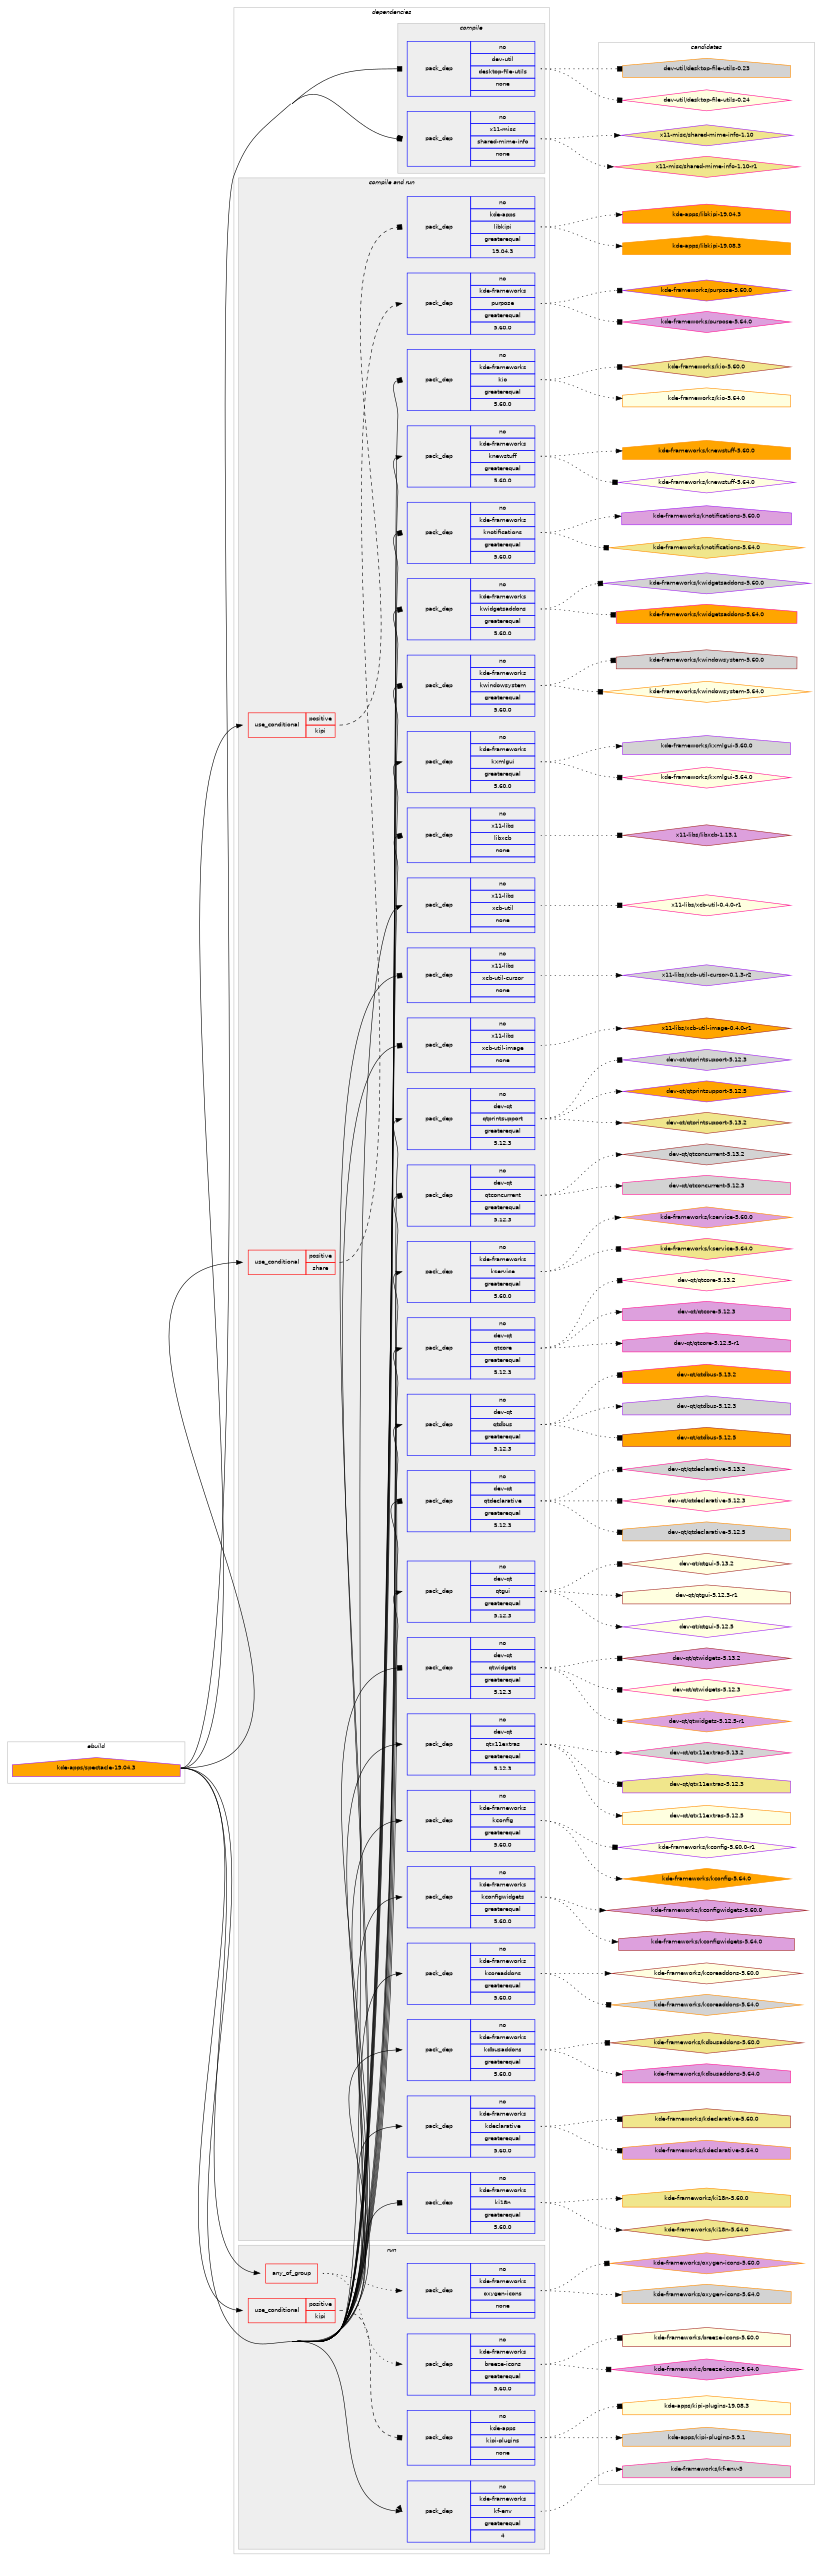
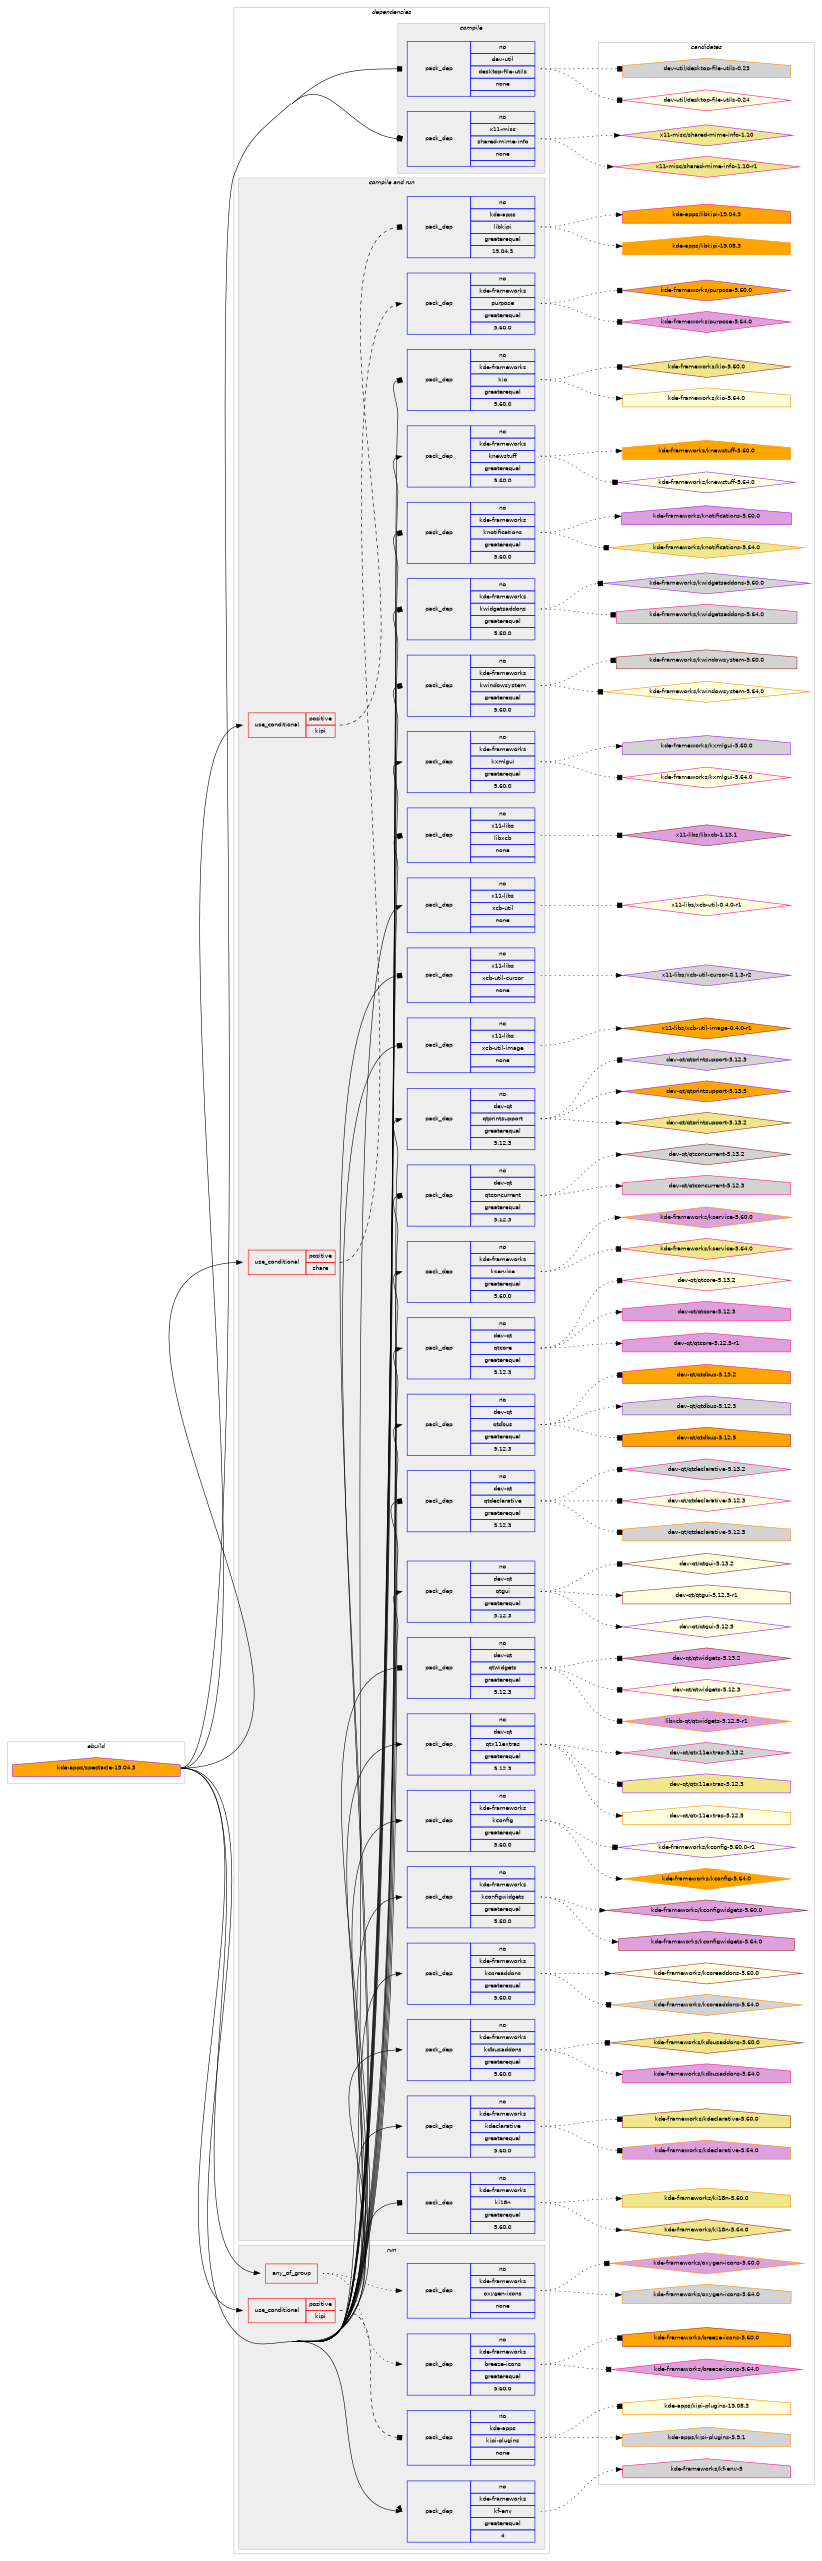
(707, 615) -> (707, 615)
(707, 1091) -> (707, 1091)
(707, 1721) -> (707, 1721)
(707, 2338) -> (707, 2338)
